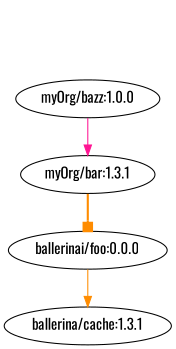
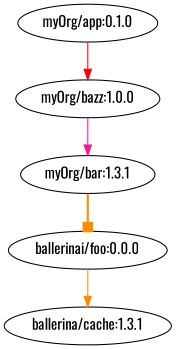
none -> (88, 23)
